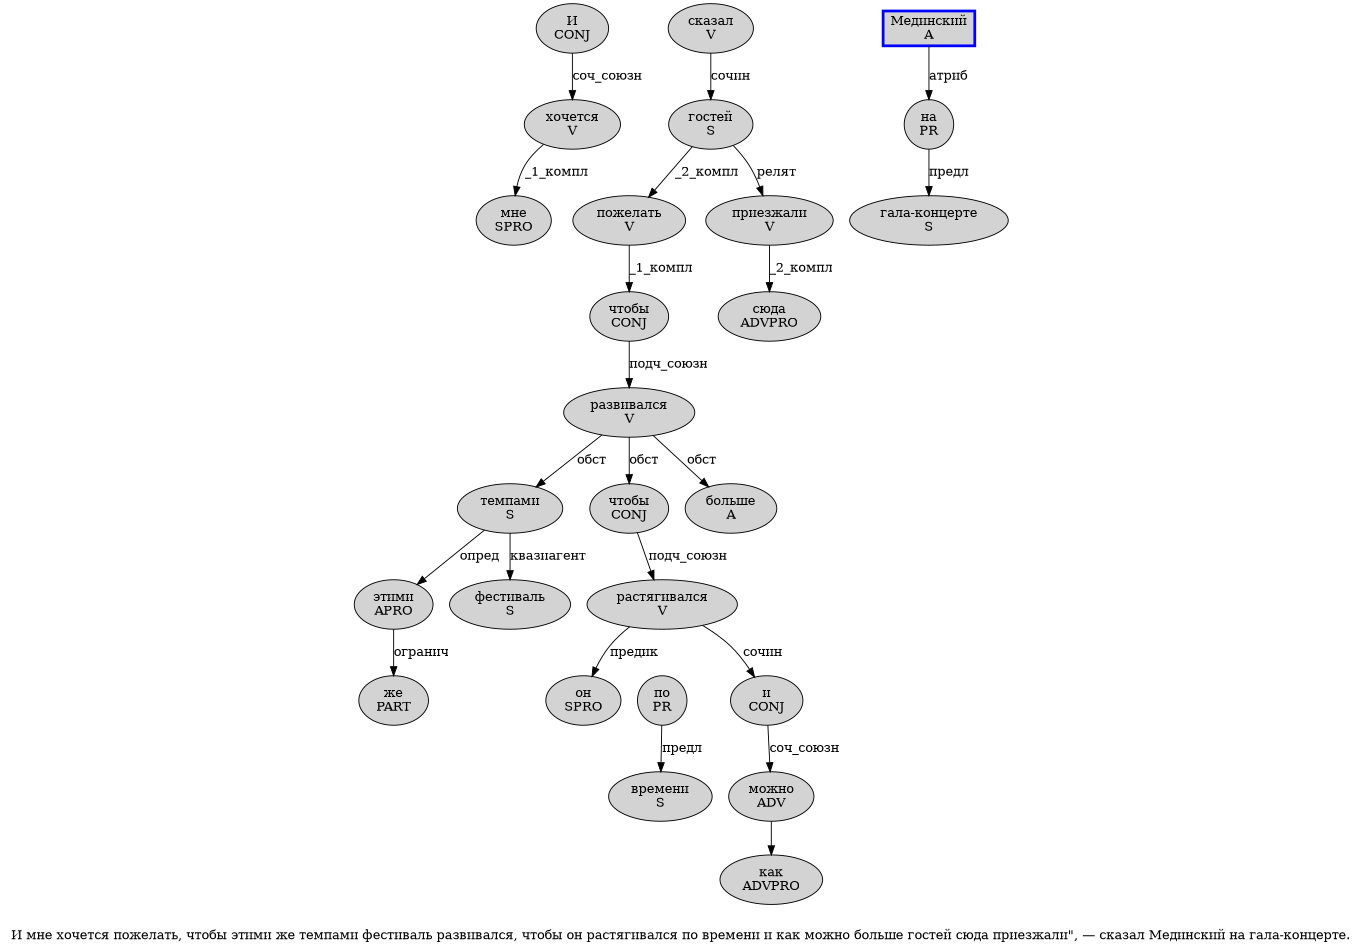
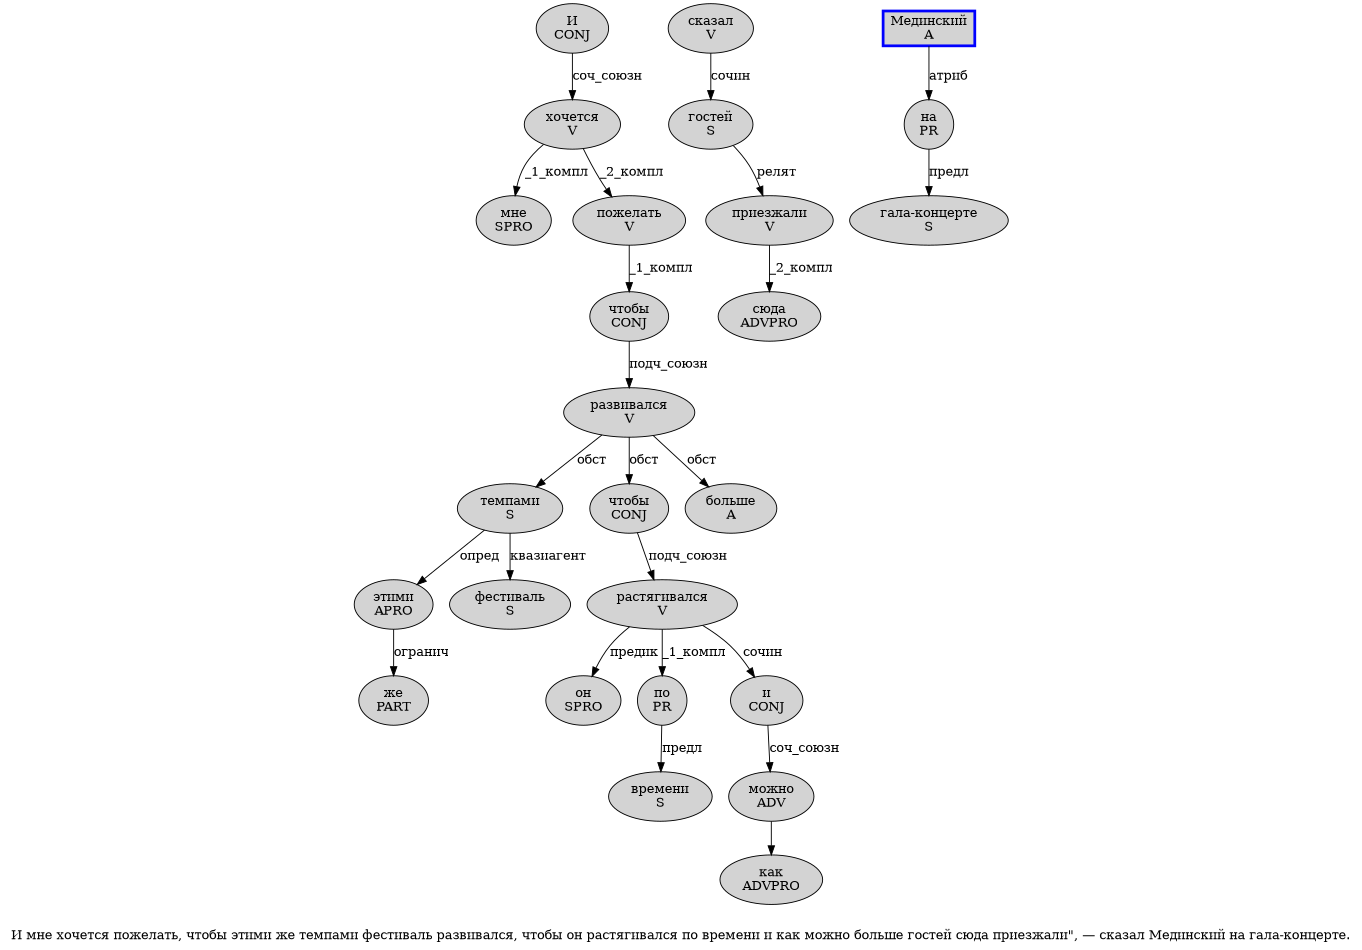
(673, 168) -> (594, 169)
none -> (662, 648)
